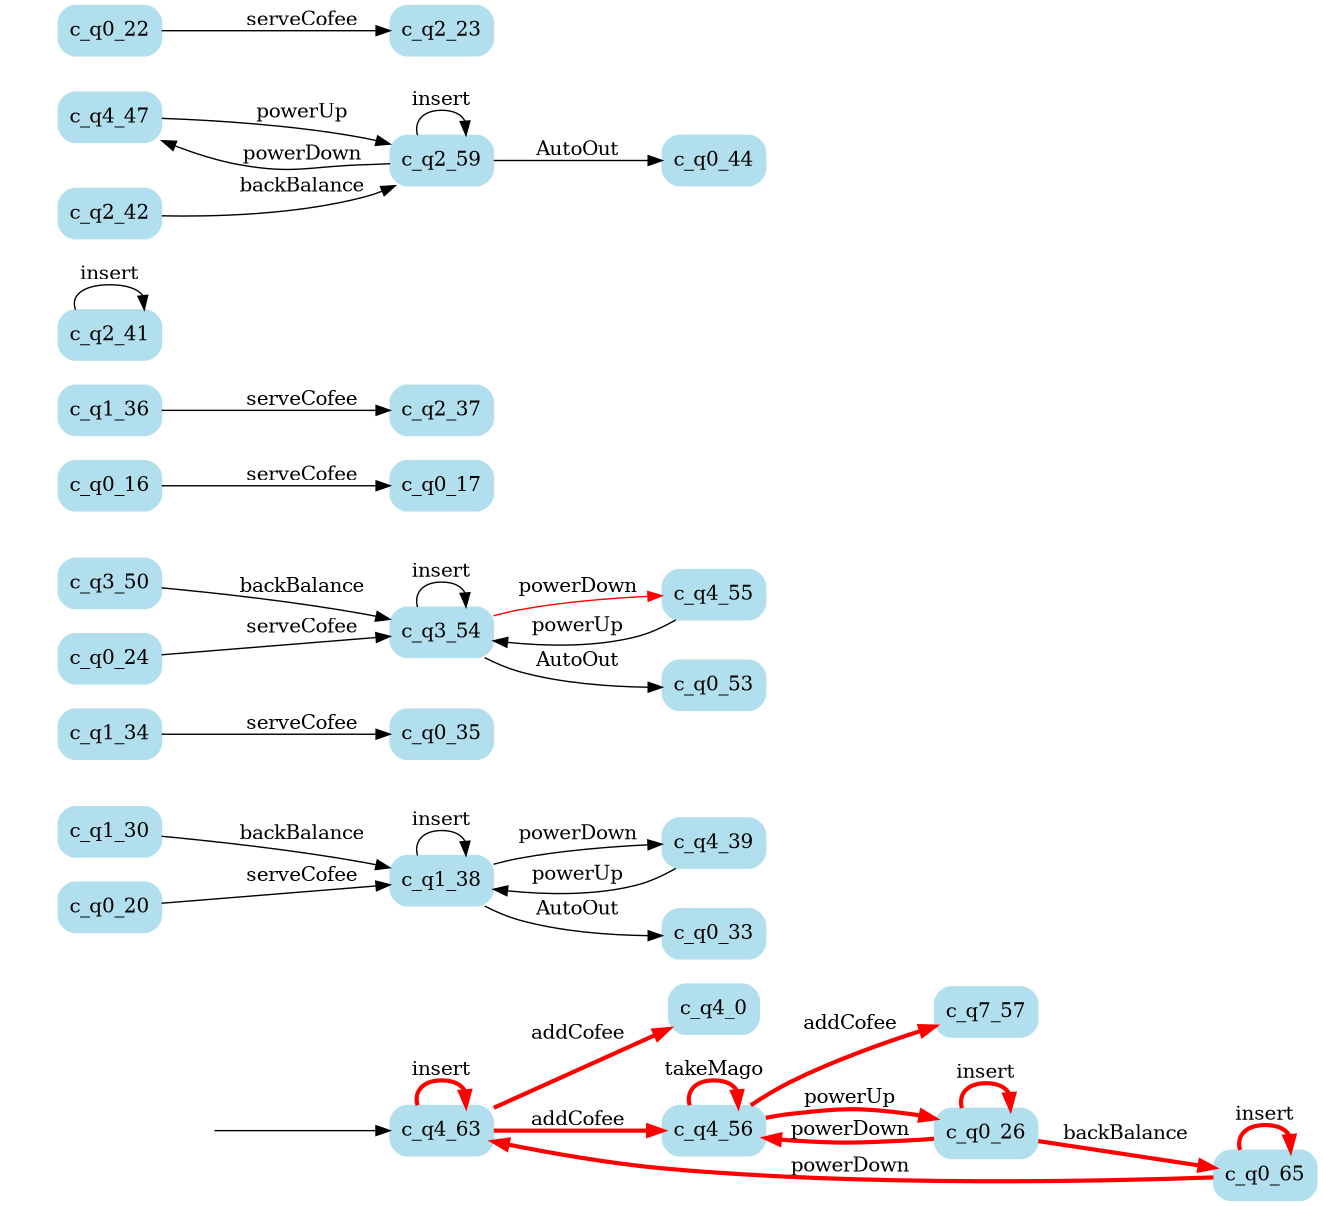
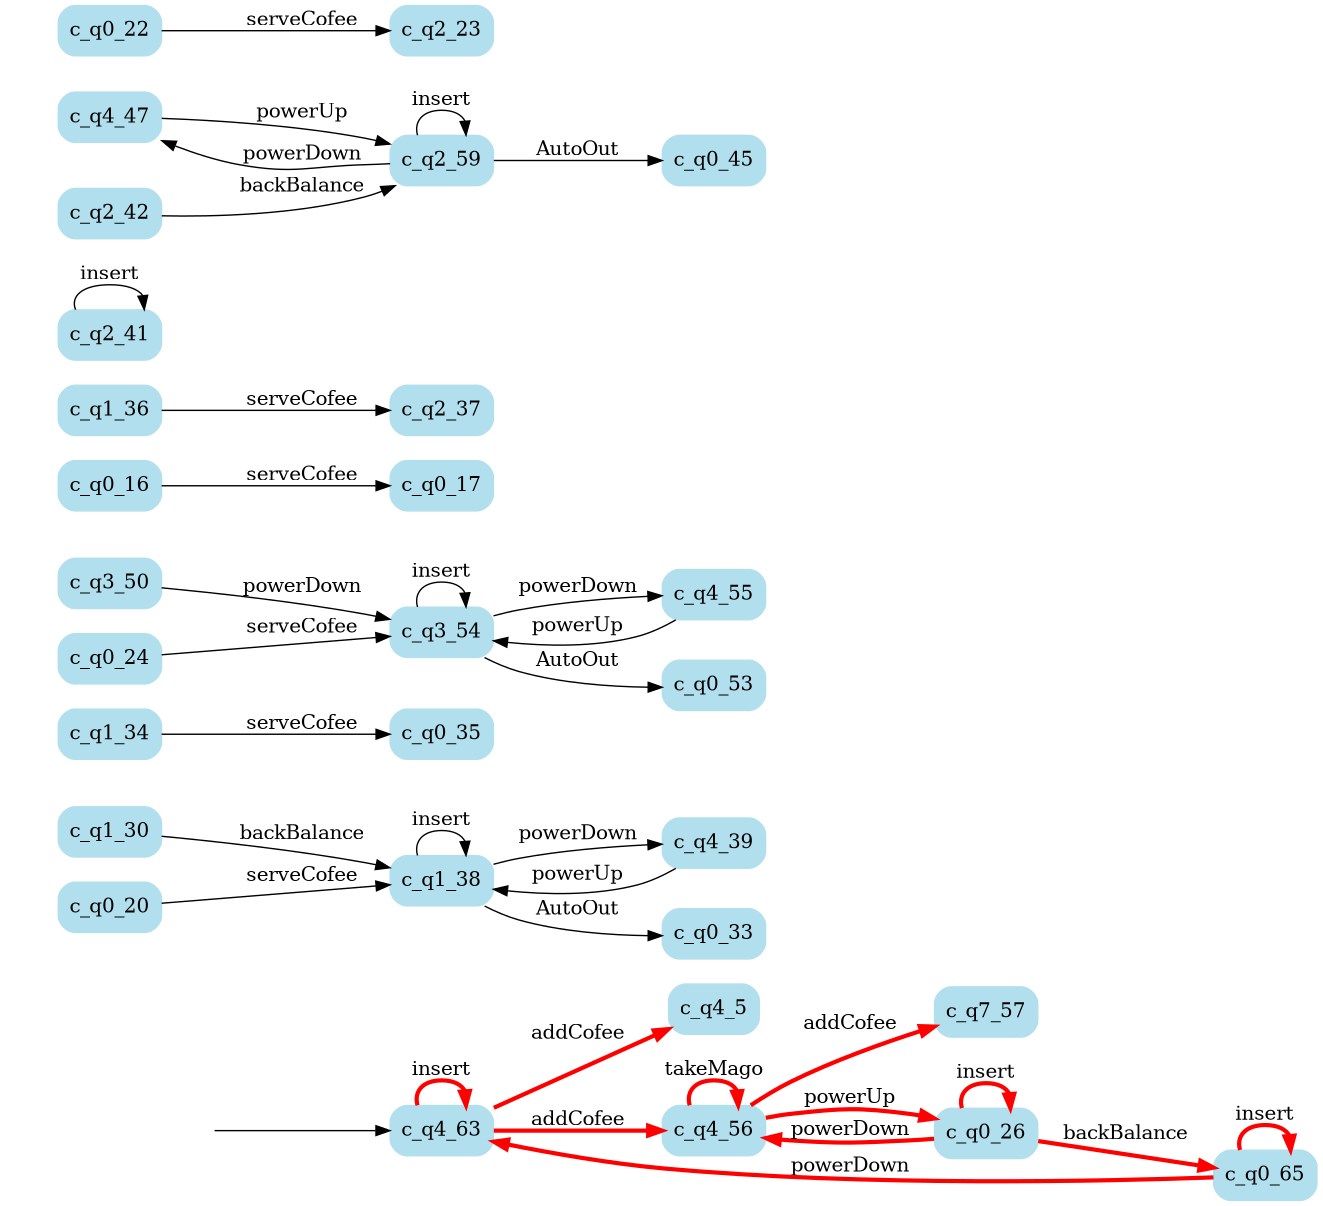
(714, 161) -> (714, 161)
(302, 587) -> (302, 587)
(570, 602) -> (570, 602)
(714, 1009) -> (714, 1009)
